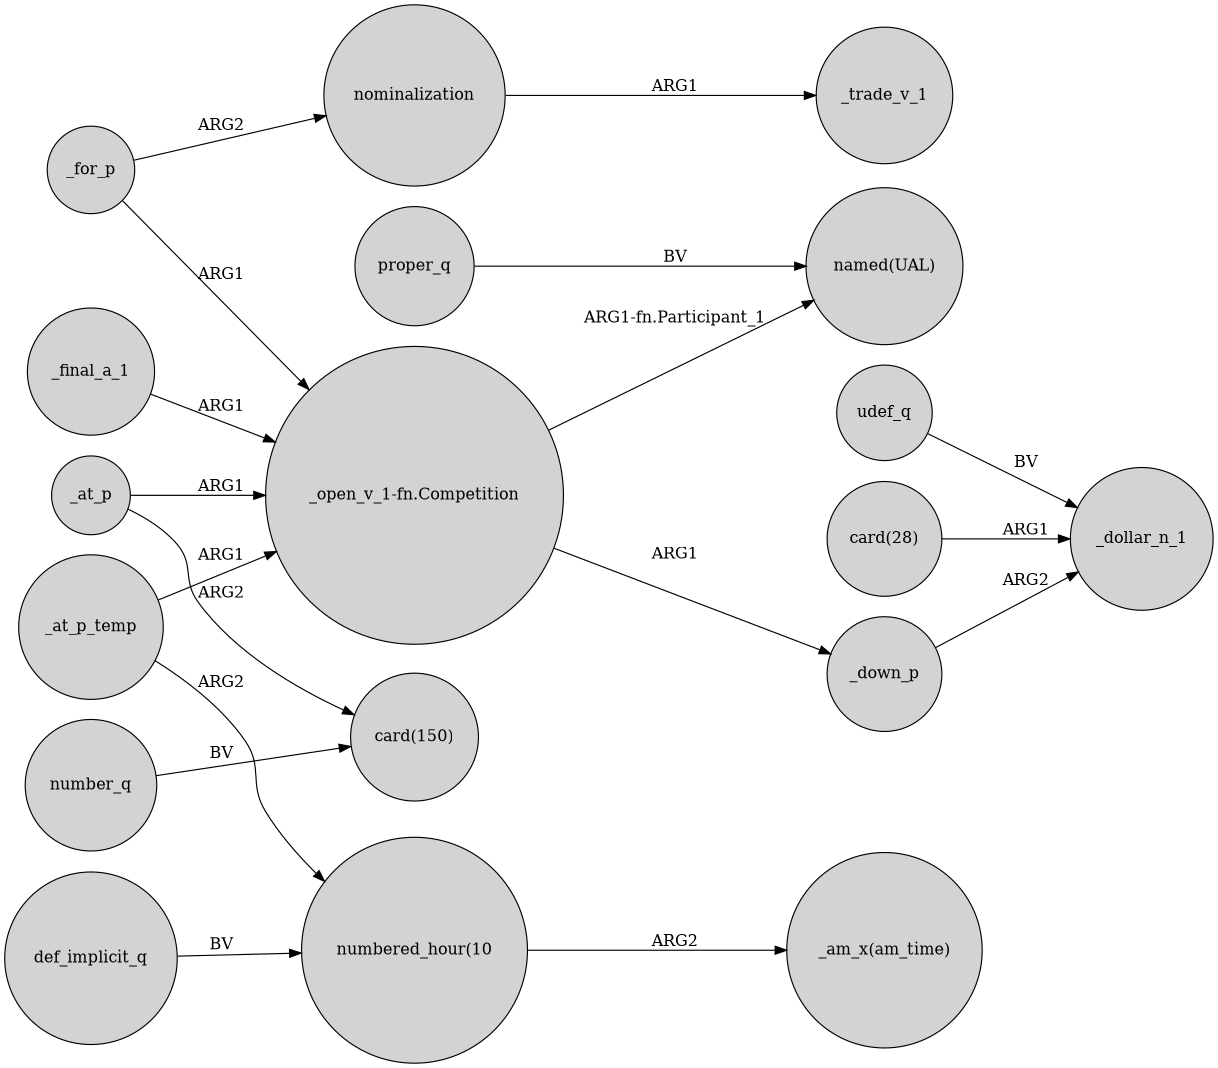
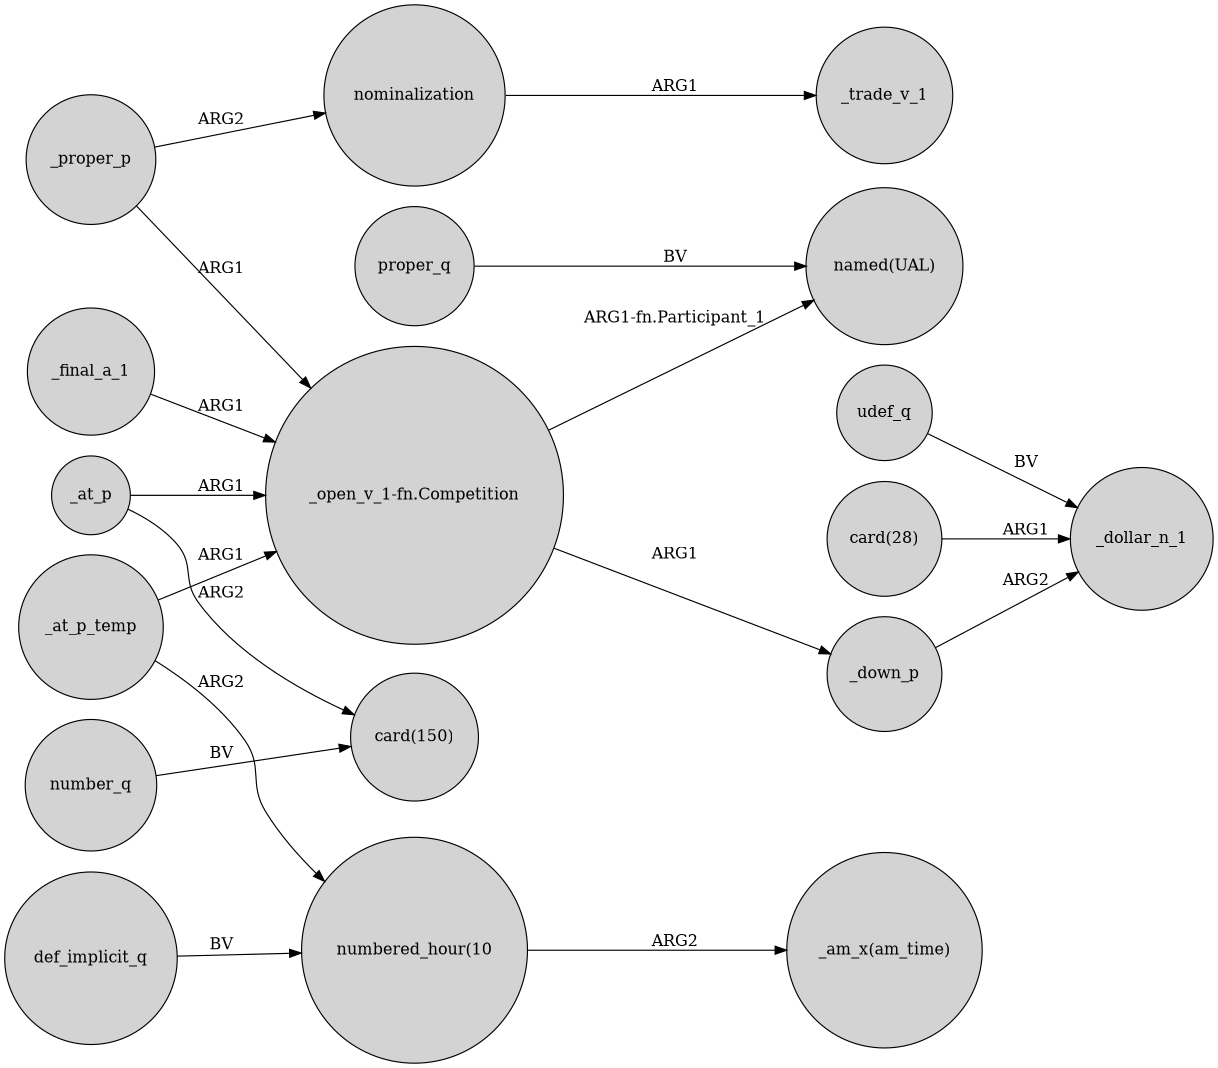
(91, 170) -> (91, 160)
